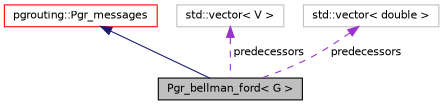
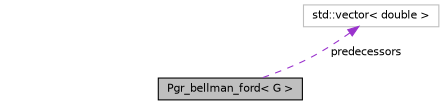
(81, 16) -> none
(230, 16) -> none
